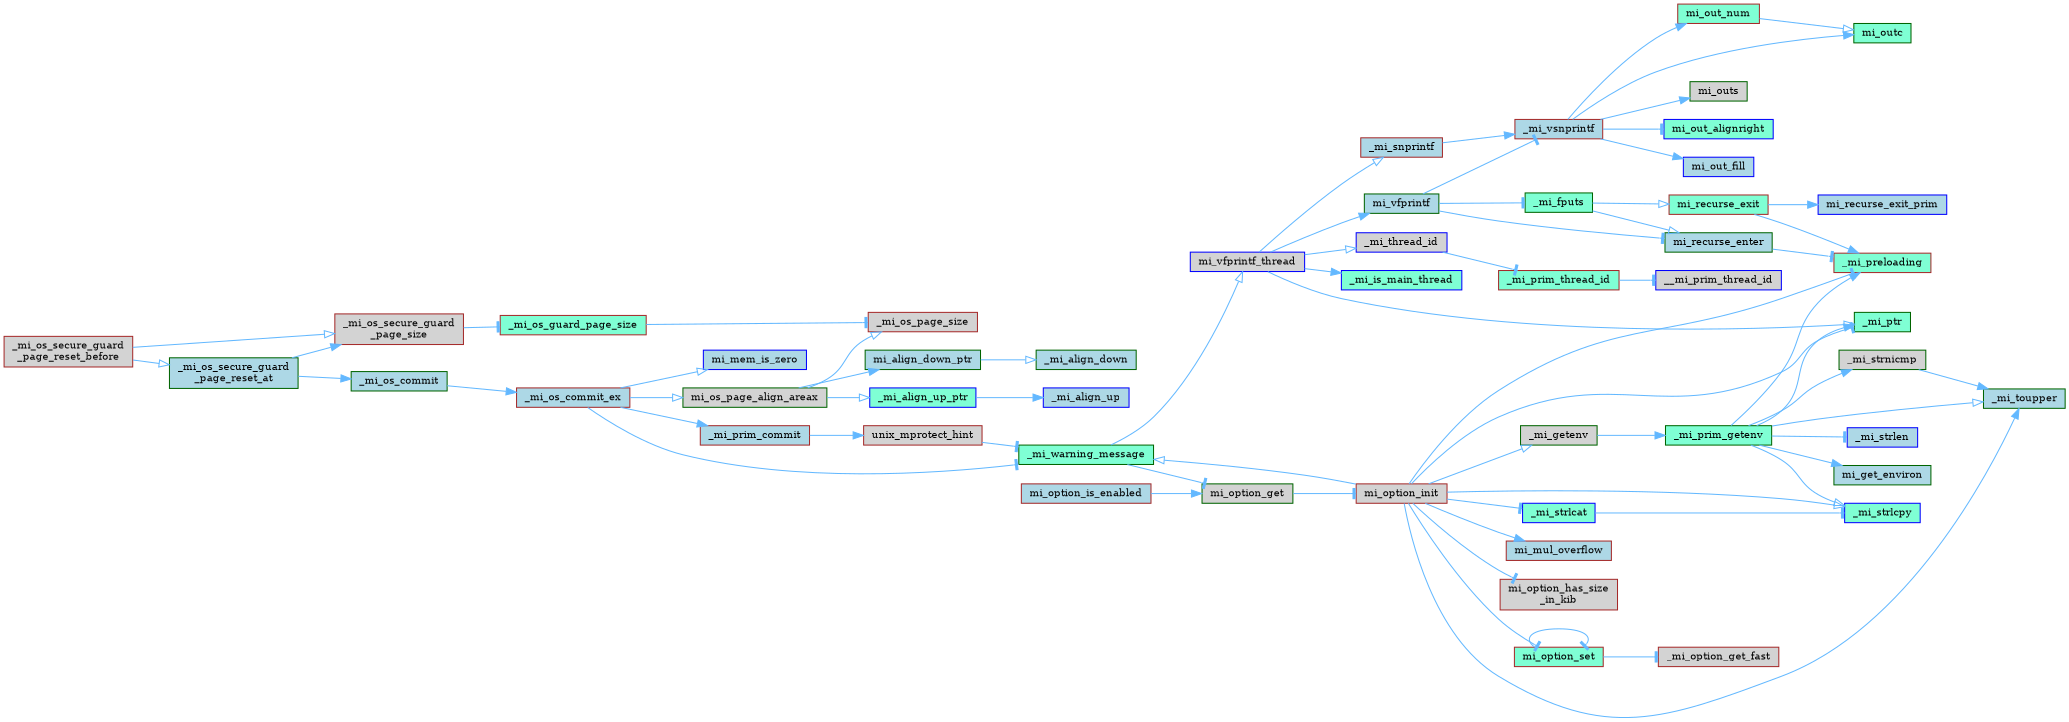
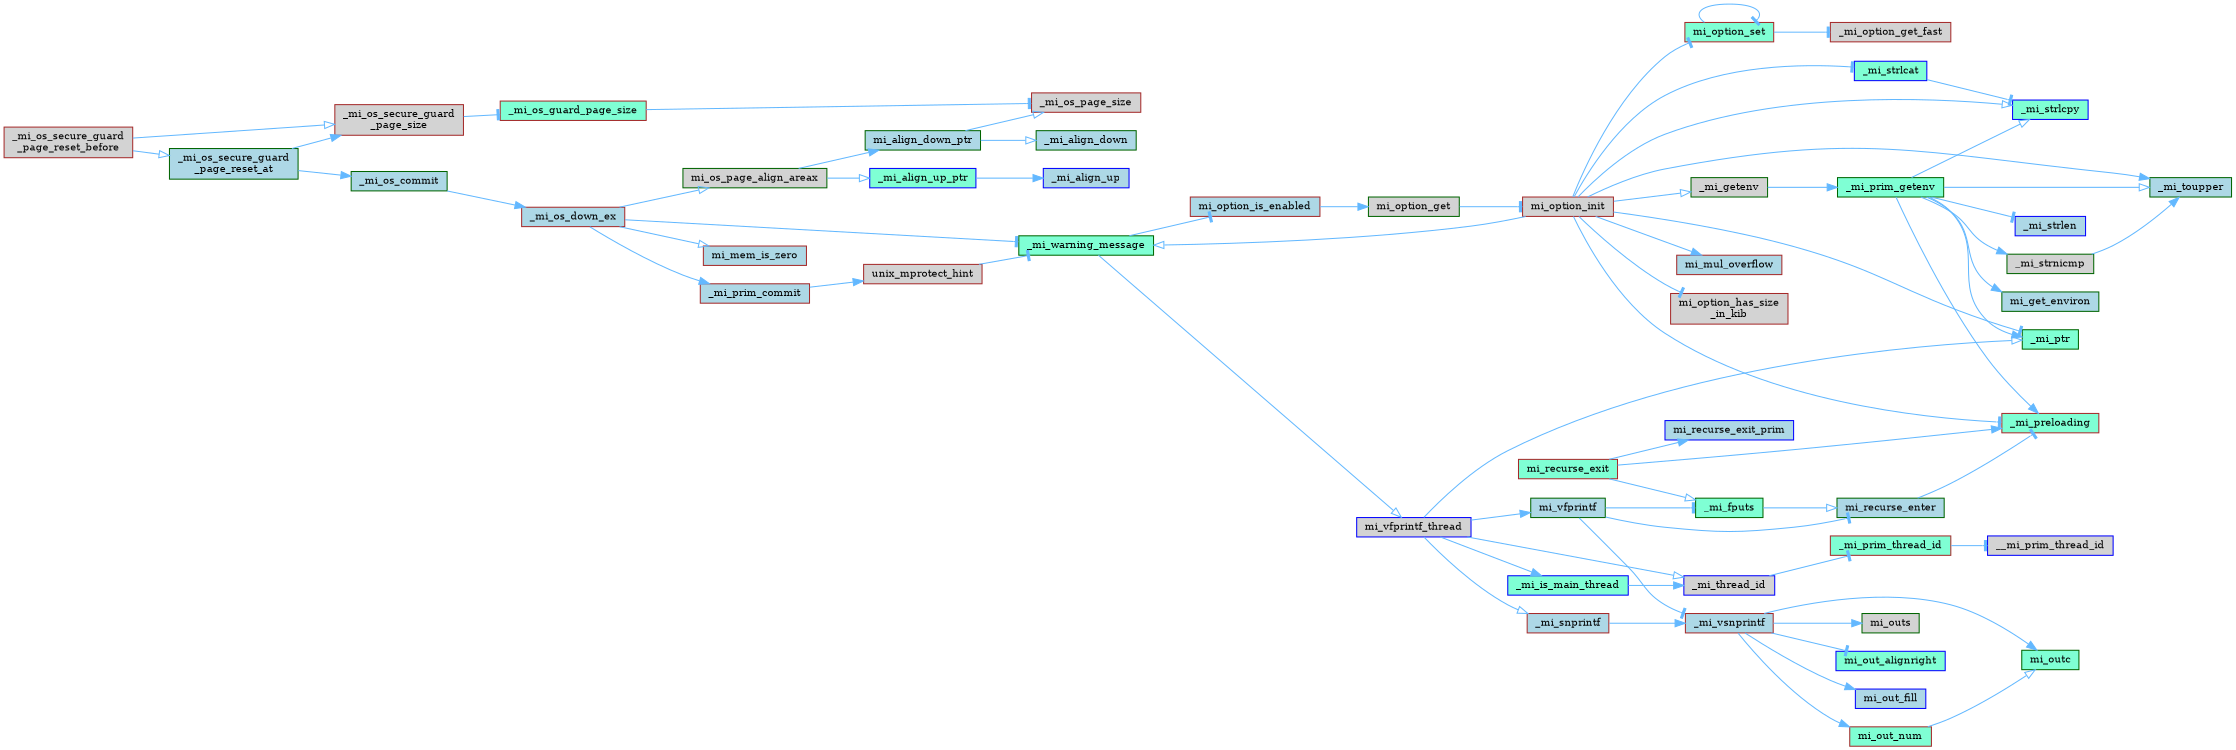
(1626, 203) -> (1647, 488)
(755, 360) -> (755, 256)
(842, 365) -> (999, 123)
(573, 398) -> (573, 217)
(1164, 474) -> (1168, 227)
none -> (1652, 585)
